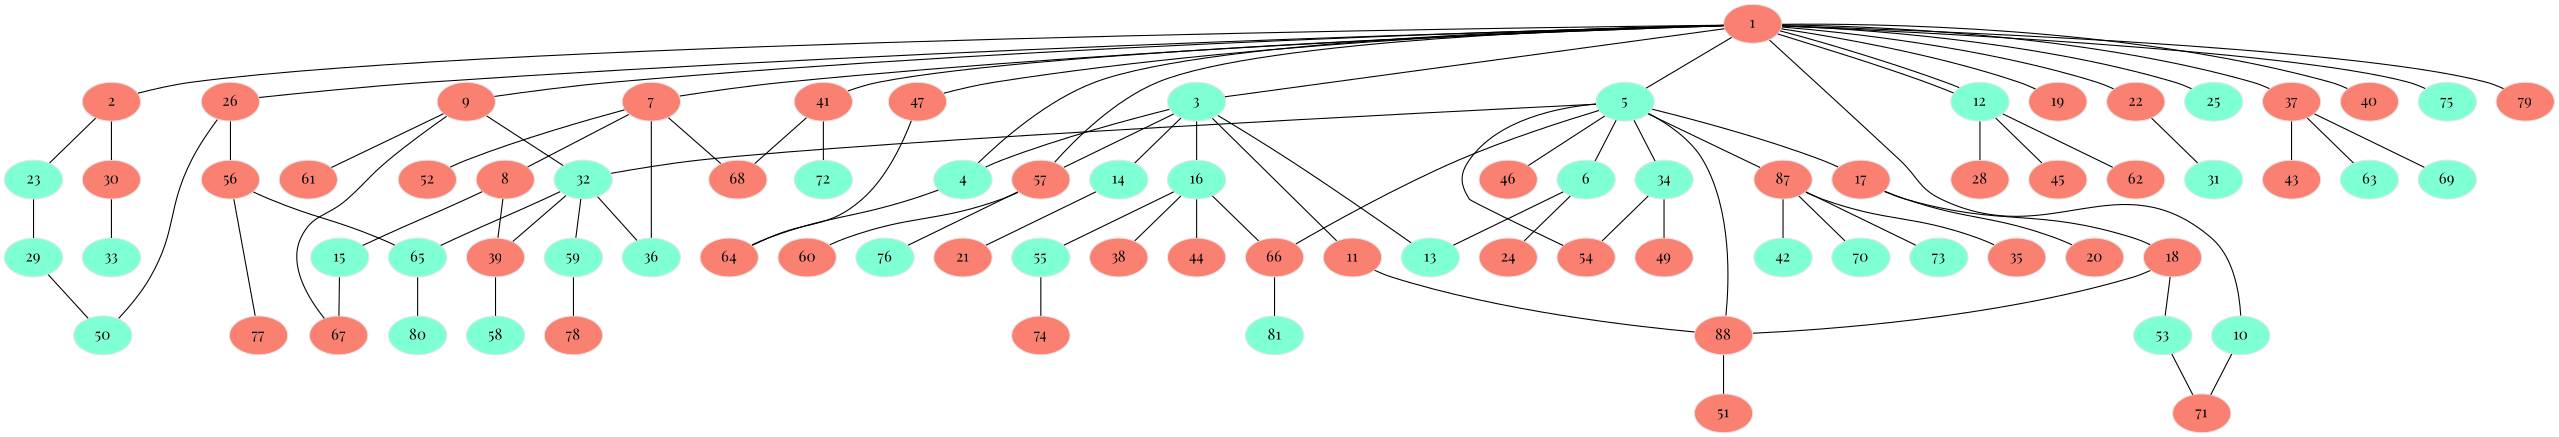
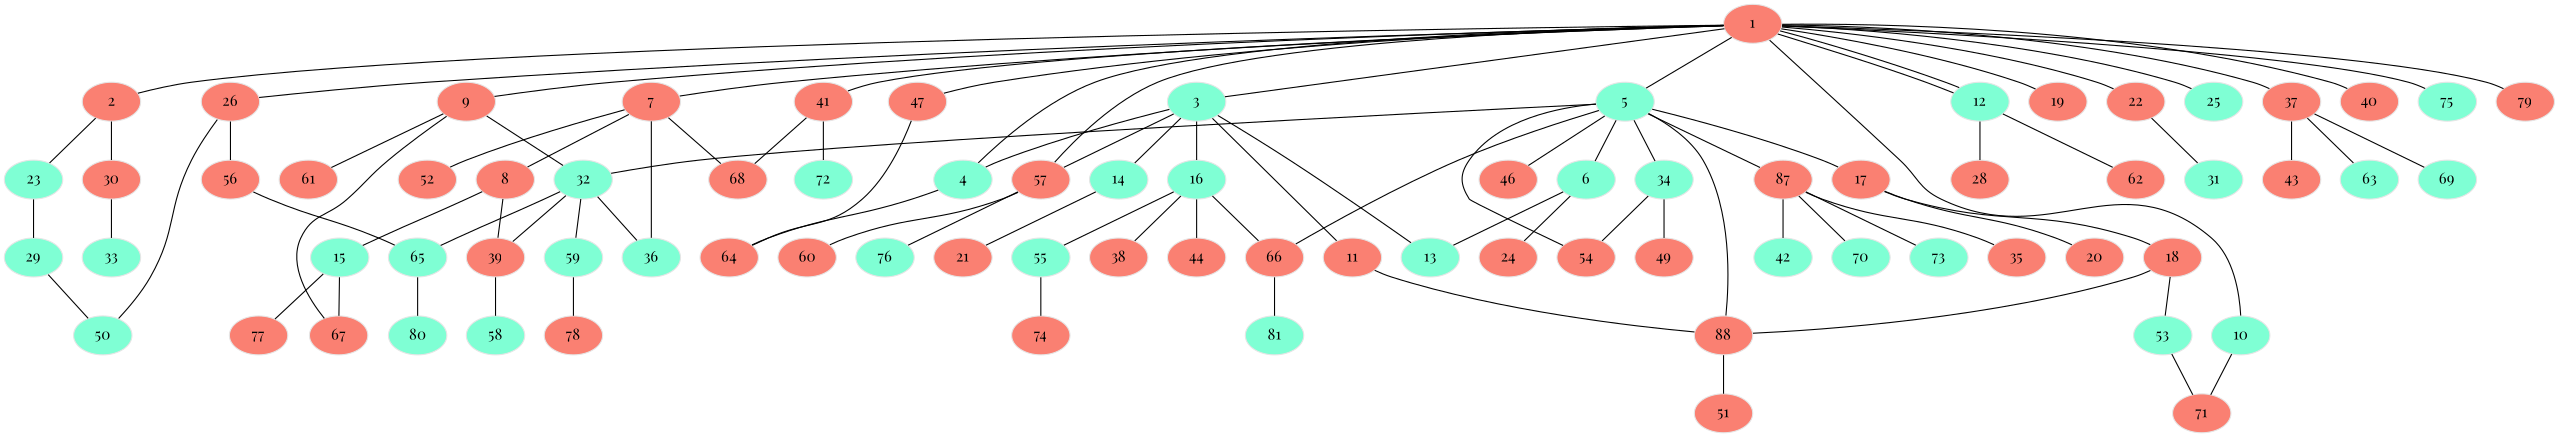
(2058, 180) -> none
(245, 257) -> (299, 296)
